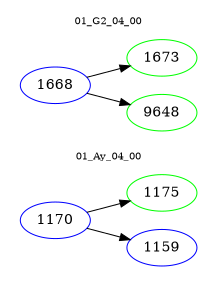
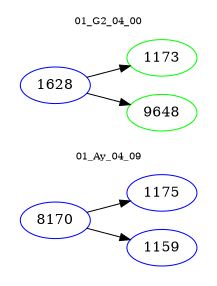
(162, 58) -> (162, 58)
(55, 85) -> (55, 85)
(109, 157) -> (109, 157)
(162, 193) -> (162, 193)
(55, 220) -> (55, 220)
